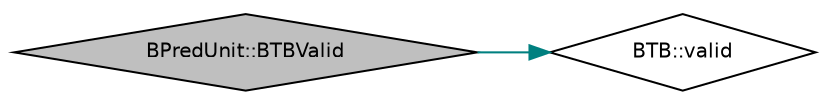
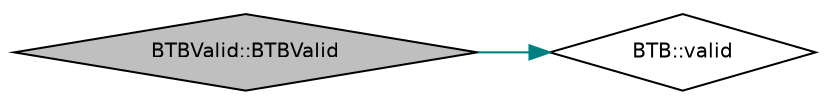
(246, 52) -> (246, 52)
